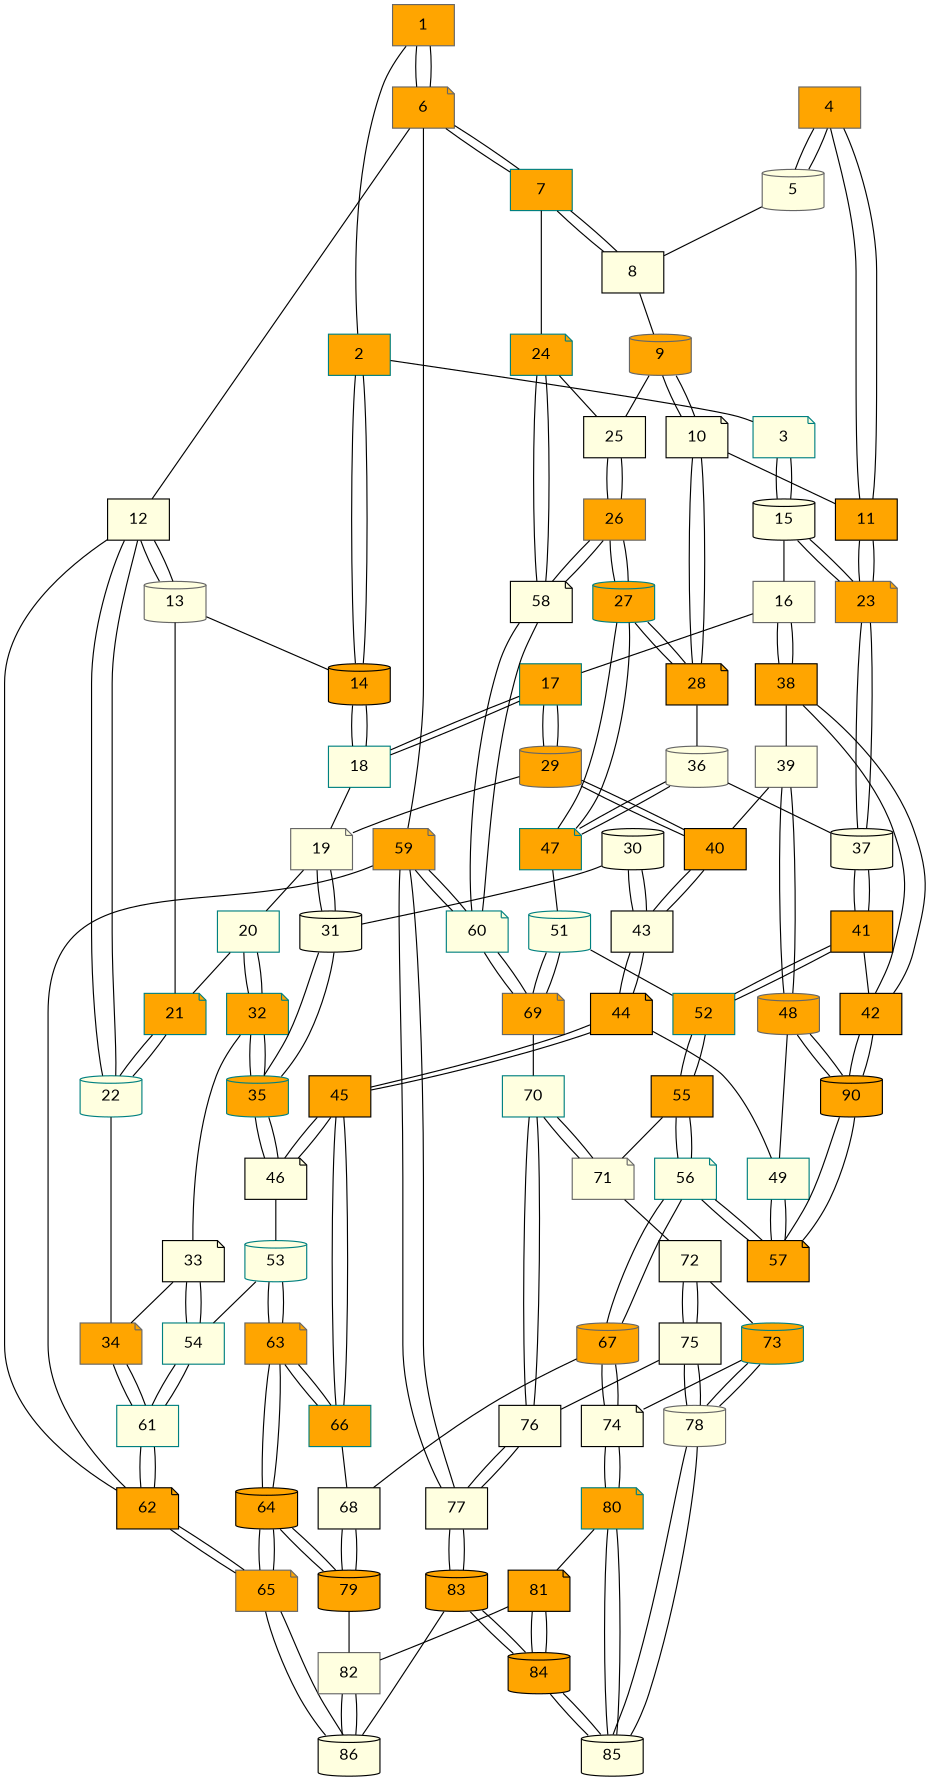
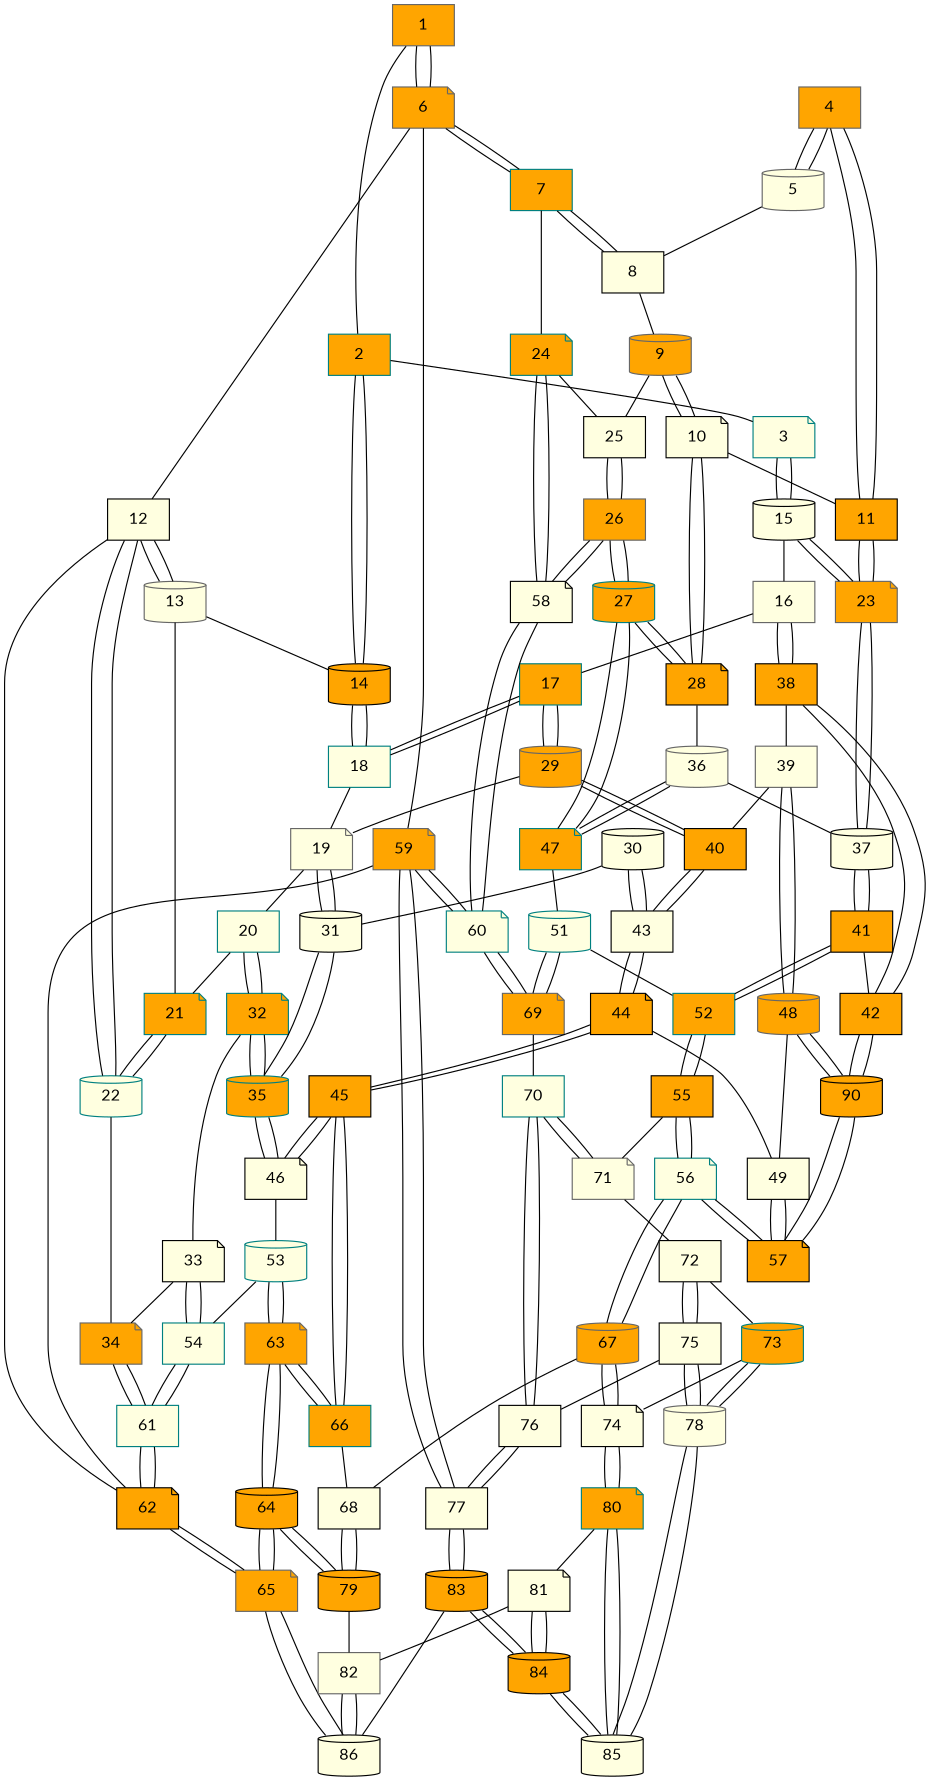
(778, 1179) -> (778, 1179)
(539, 1591) -> (539, 1591)
